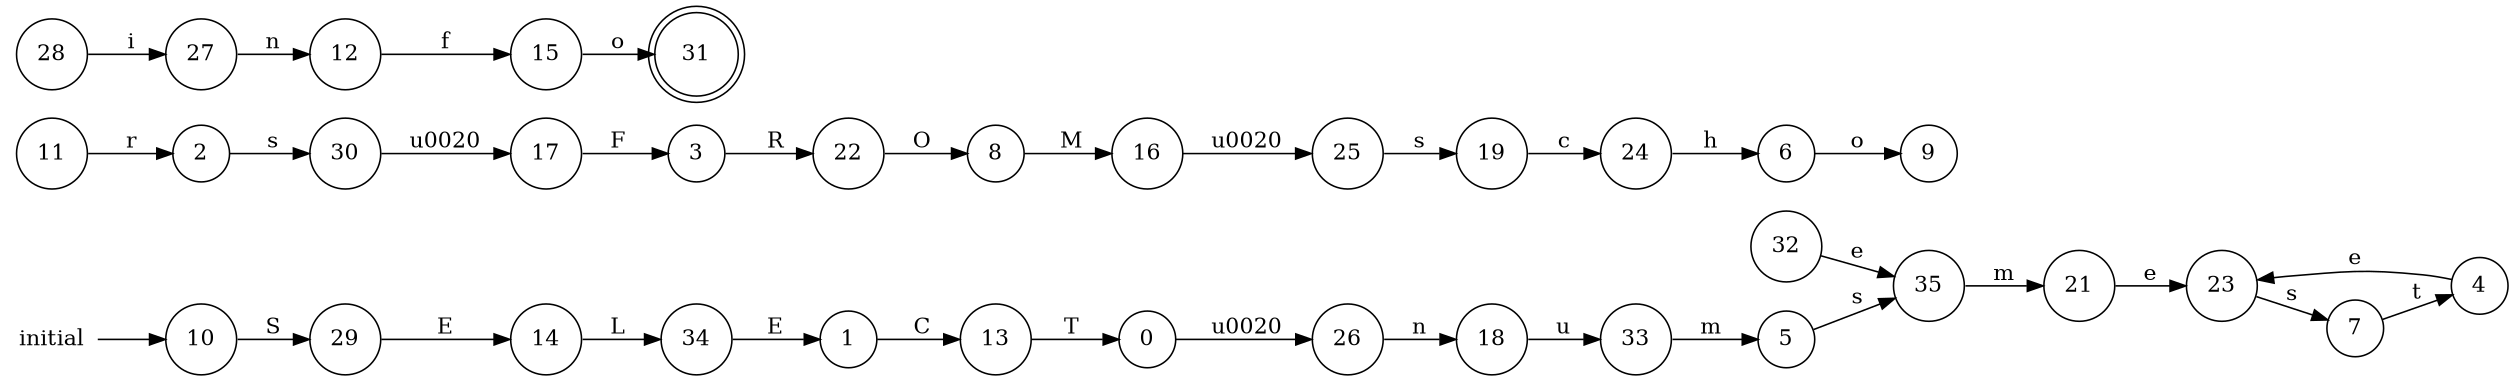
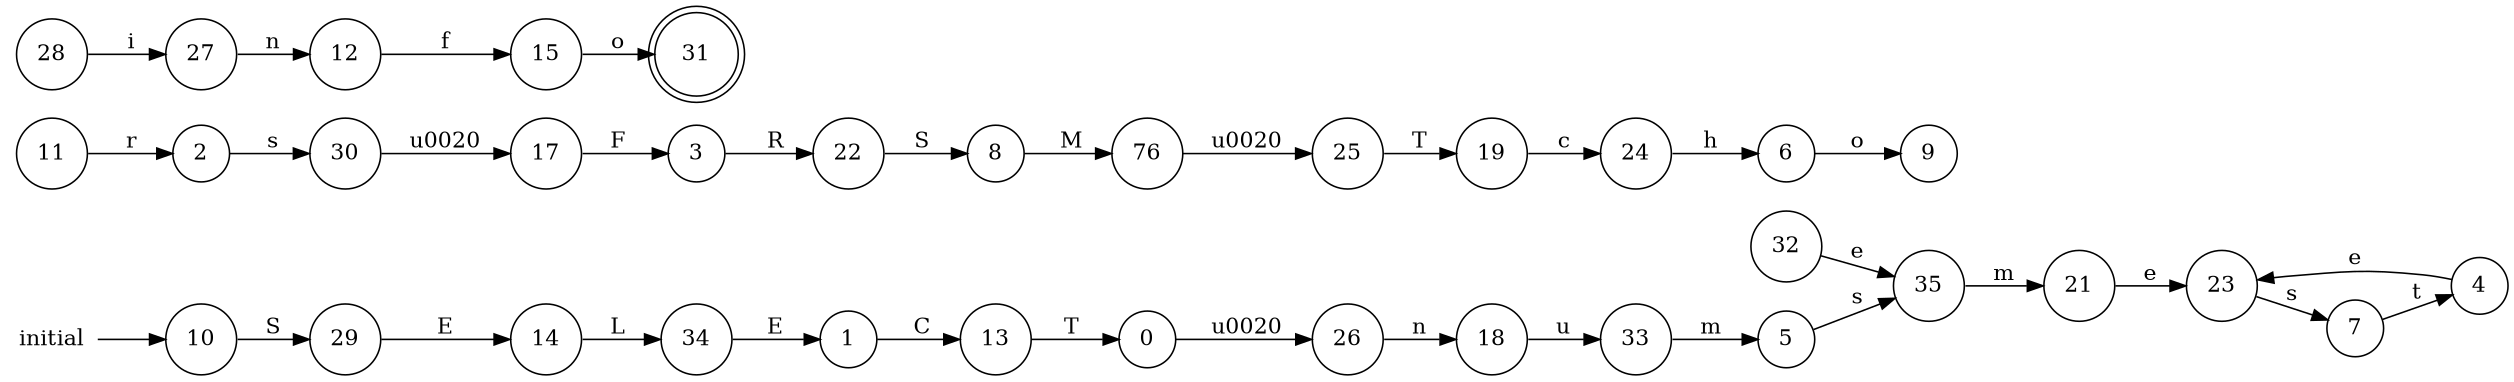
(922, 142) -> (922, 142)
(1420, 142) -> (1420, 142)
(1147, 154) -> (1147, 154)
